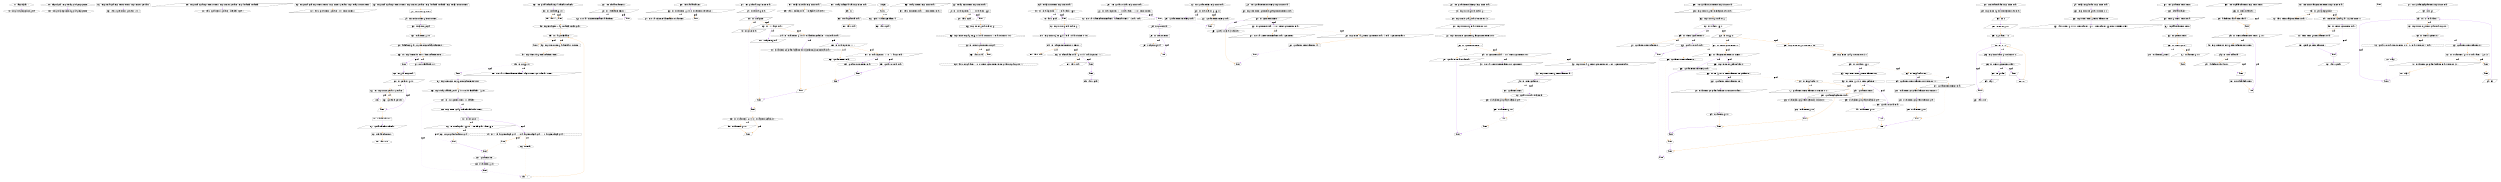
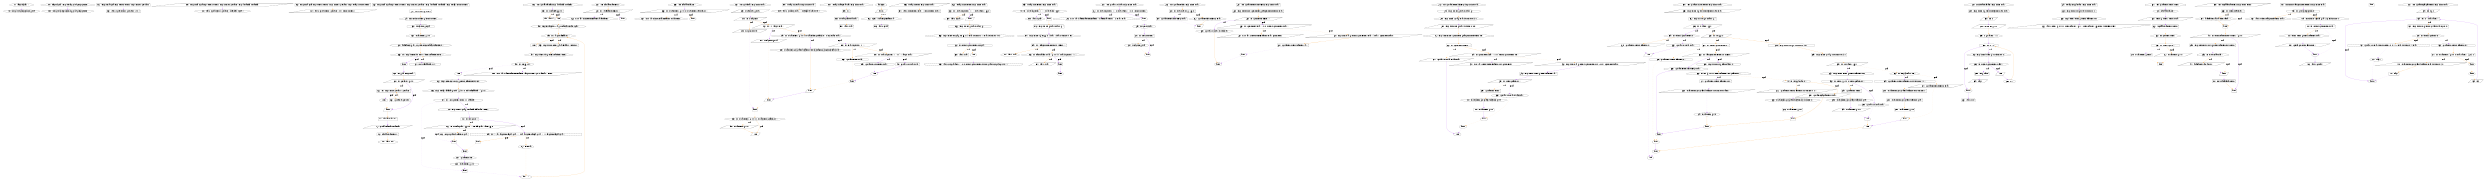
(1091, 81) -> none
